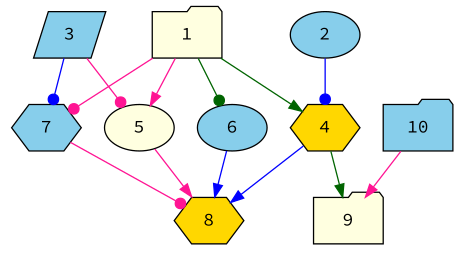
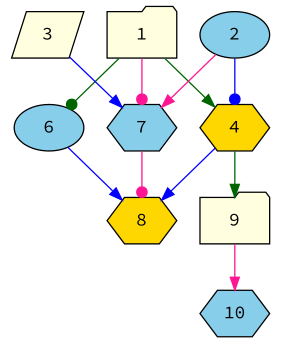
(70, 35) -> (48, 35)
none -> (195, 75)
(59, 76) -> (89, 76)
(139, 128) -> none
(418, 128) -> (235, 314)
(387, 169) -> (235, 261)
